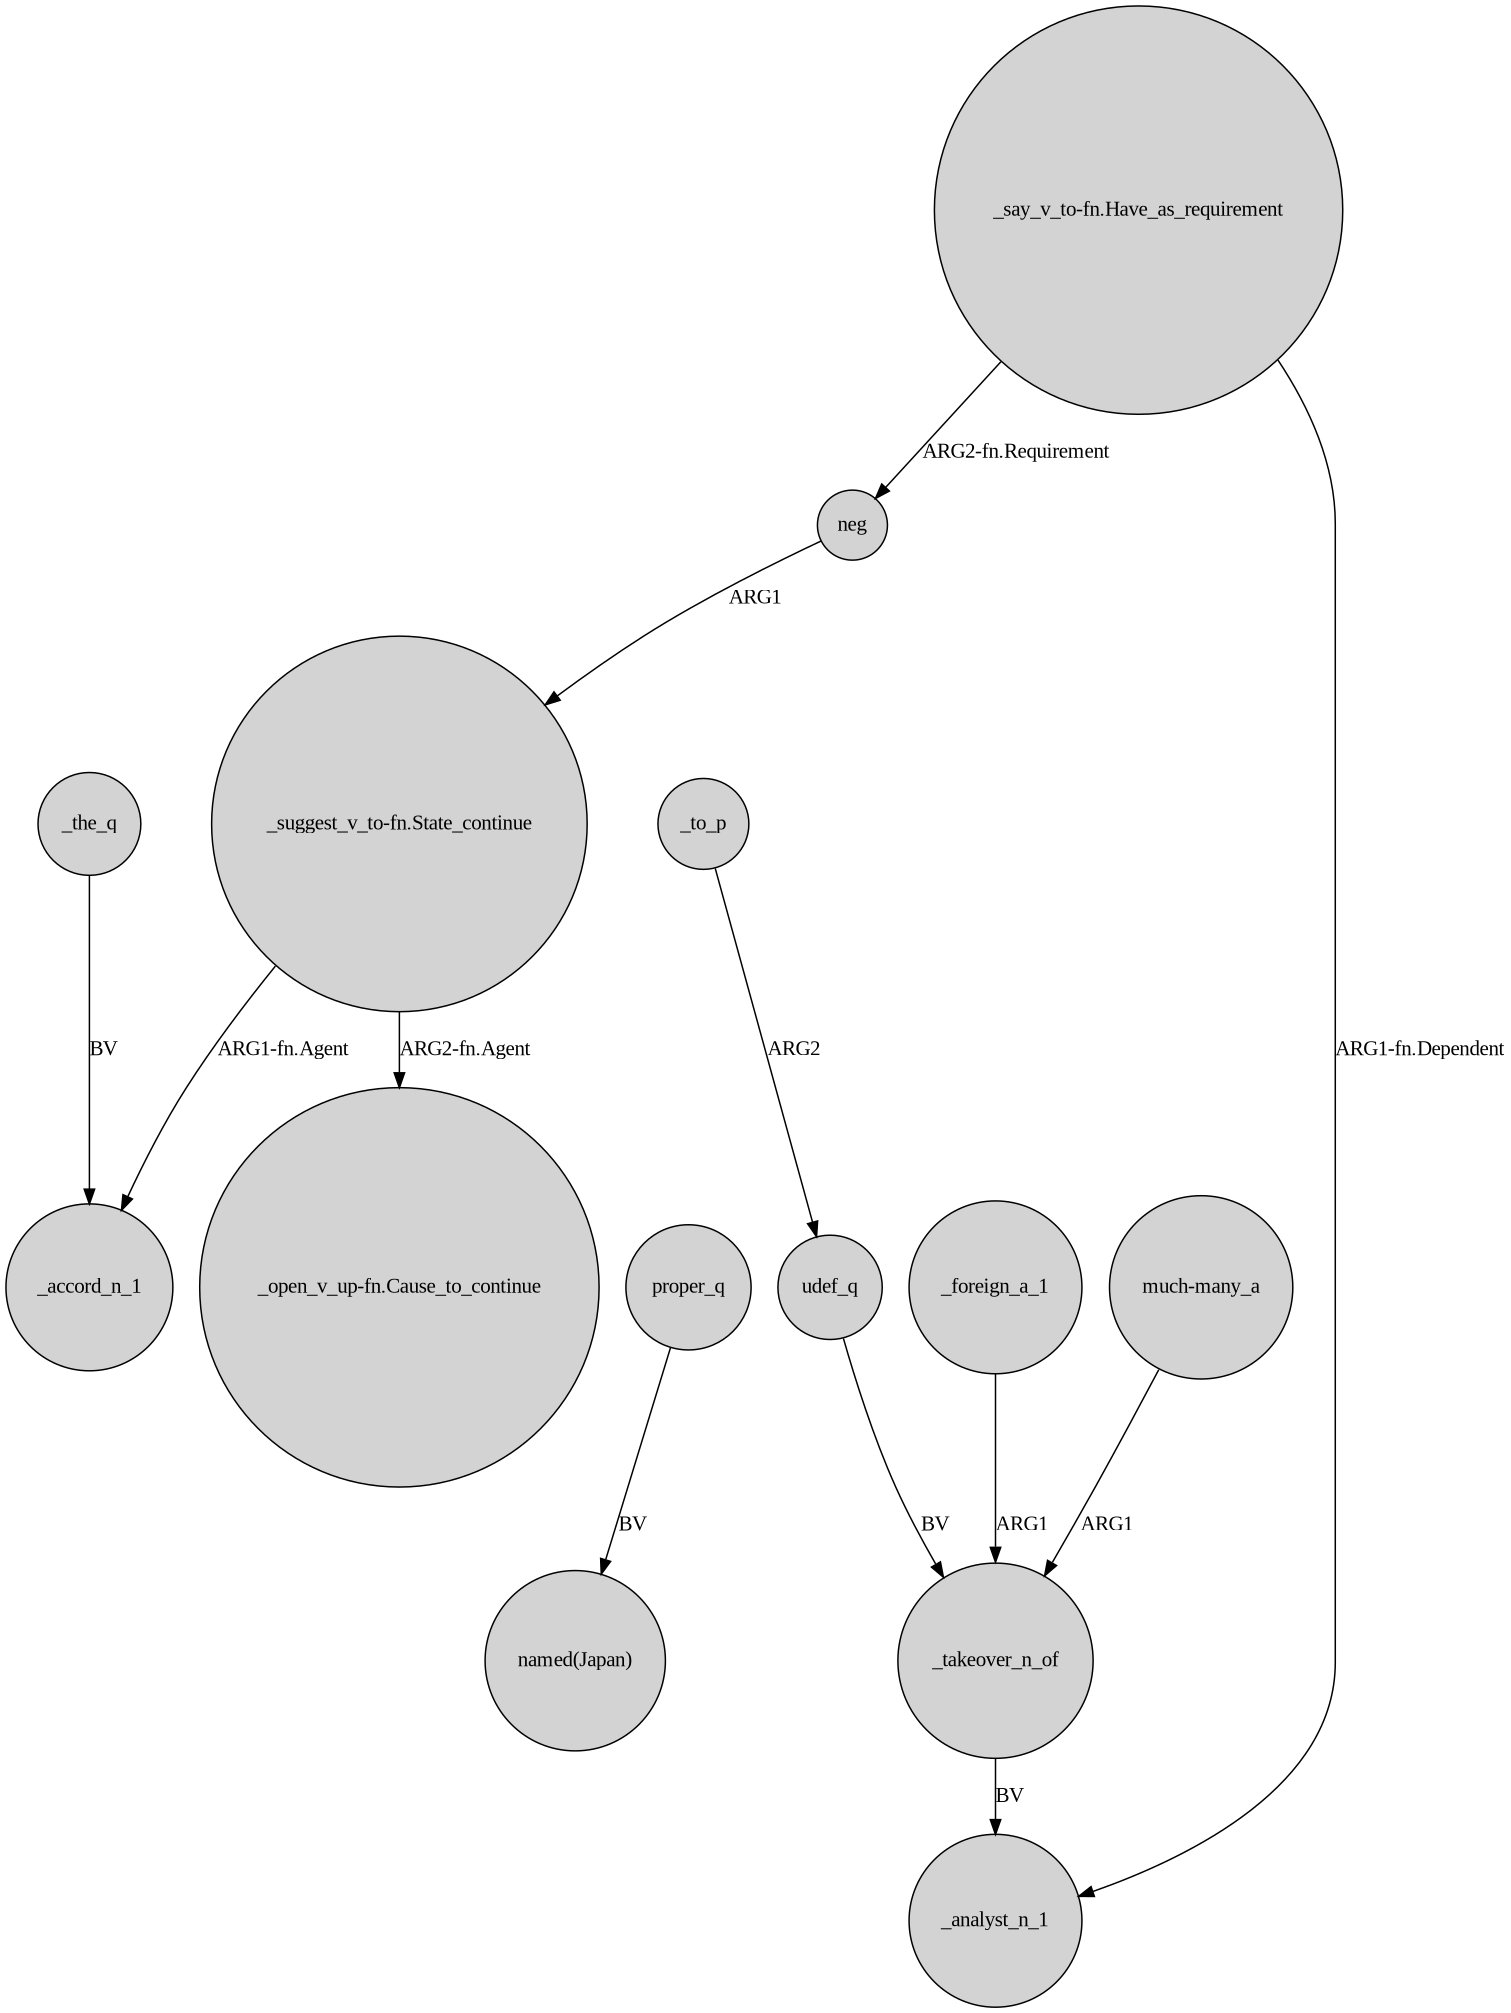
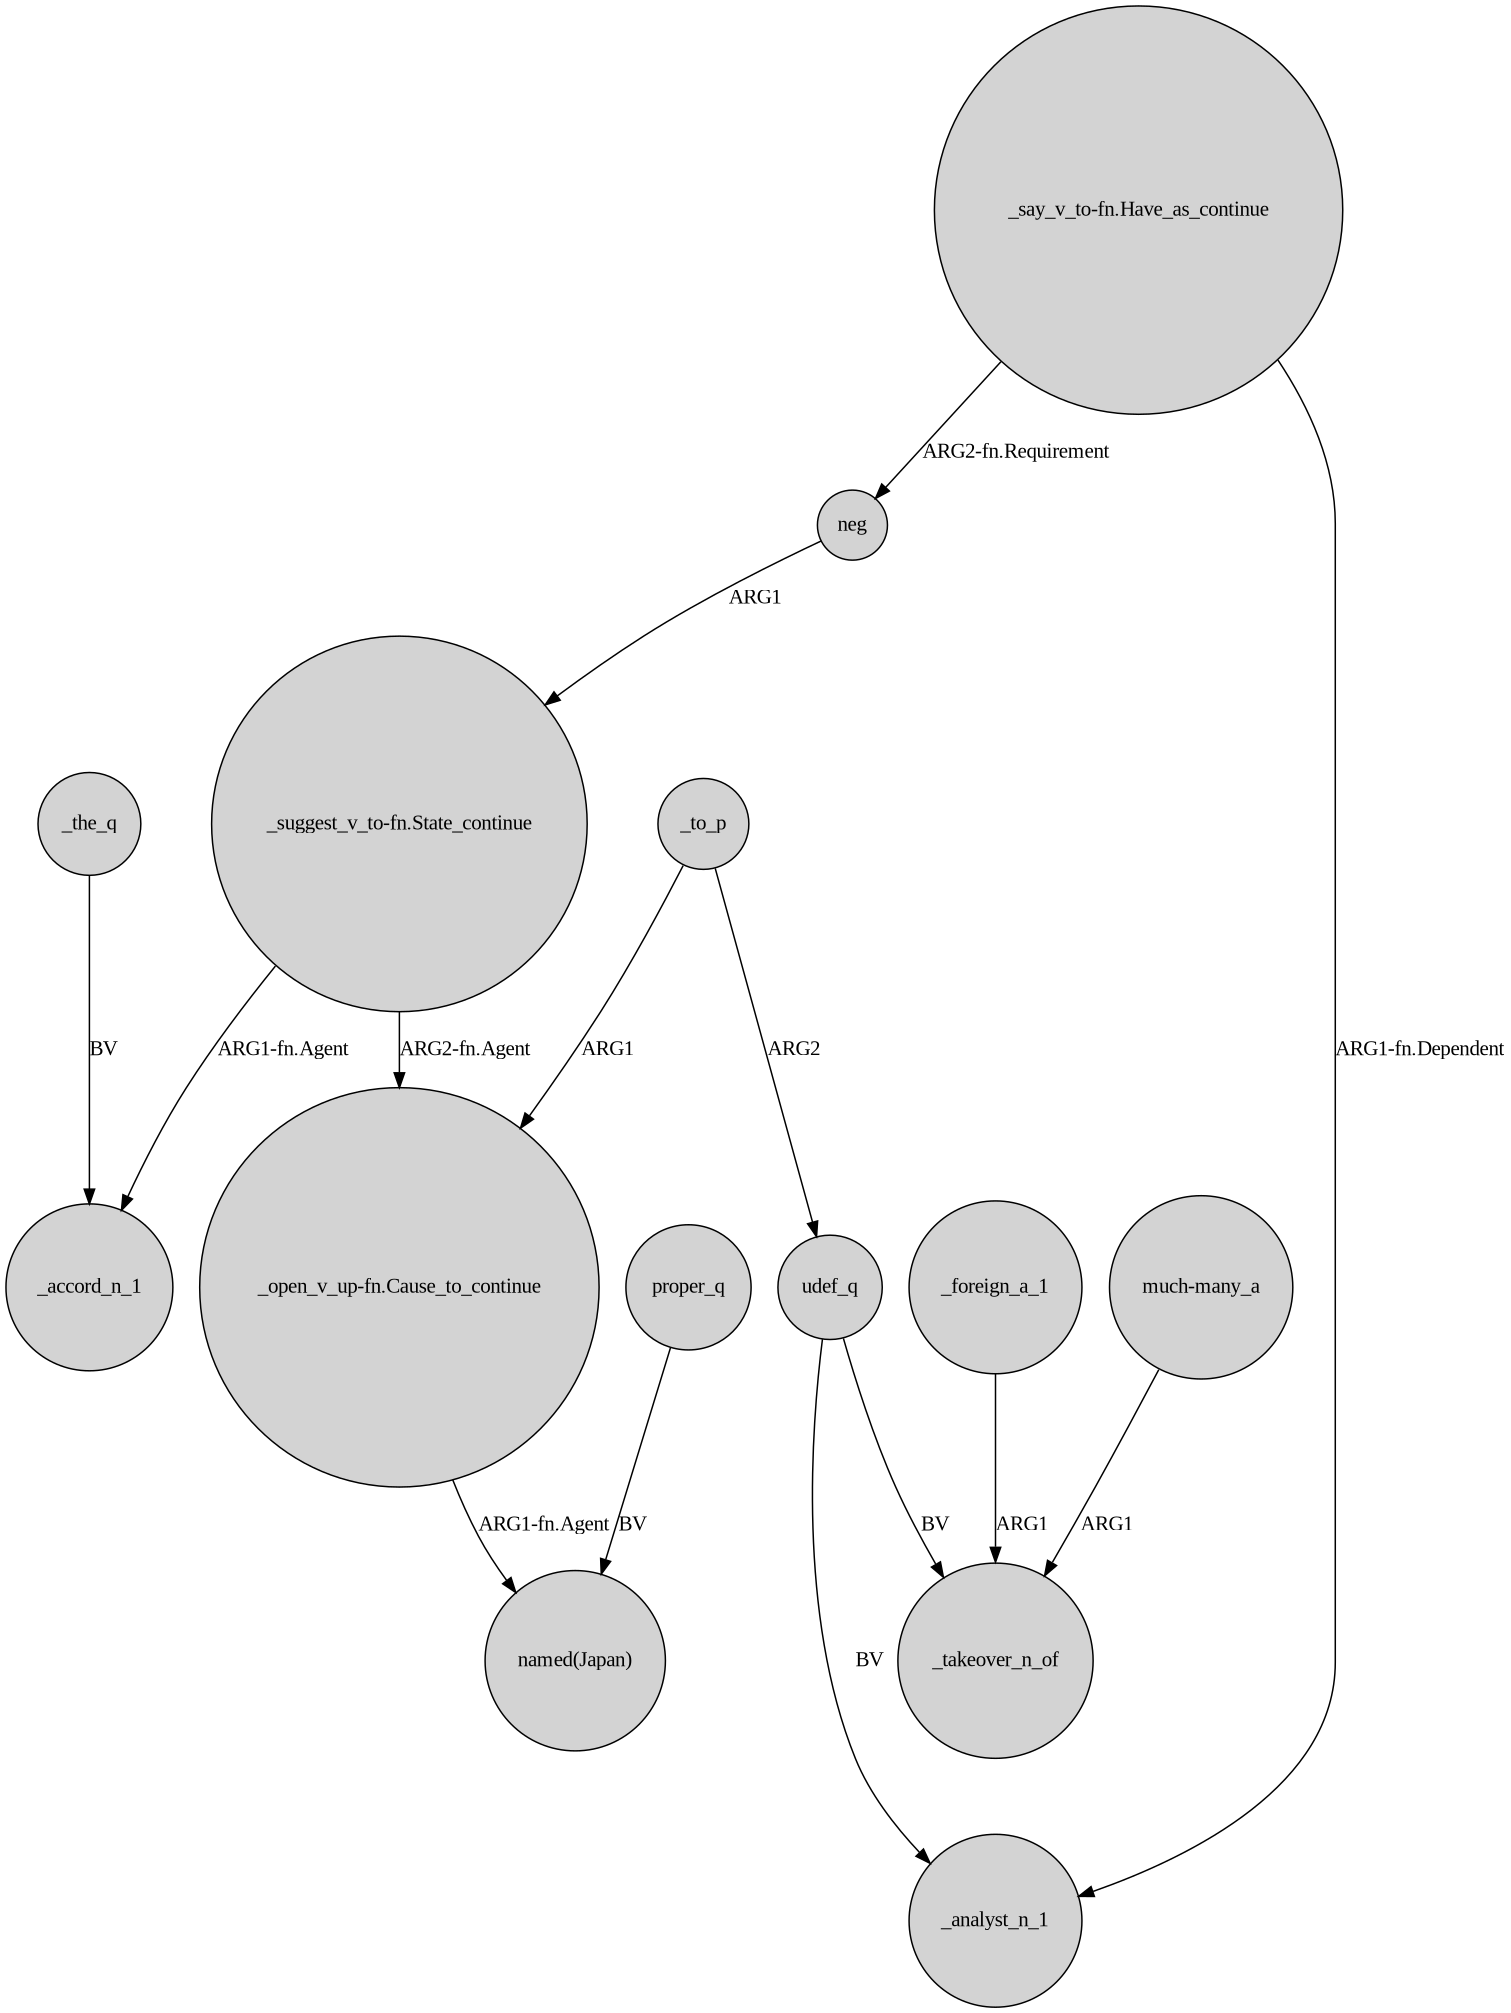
(1139, 210) -> (1139, 210)
none -> (612, 994)
none -> (476, 1532)
(996, 1789) -> (819, 1608)
